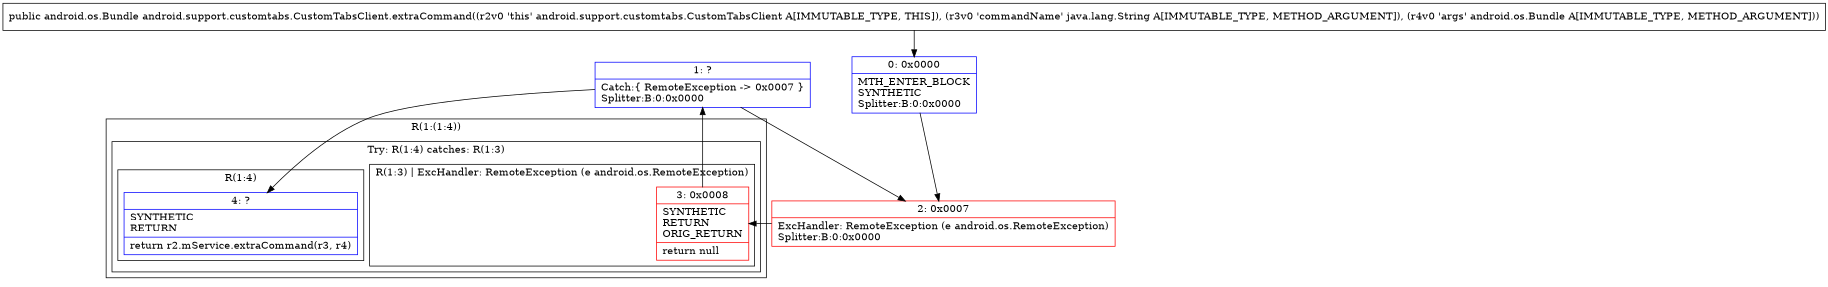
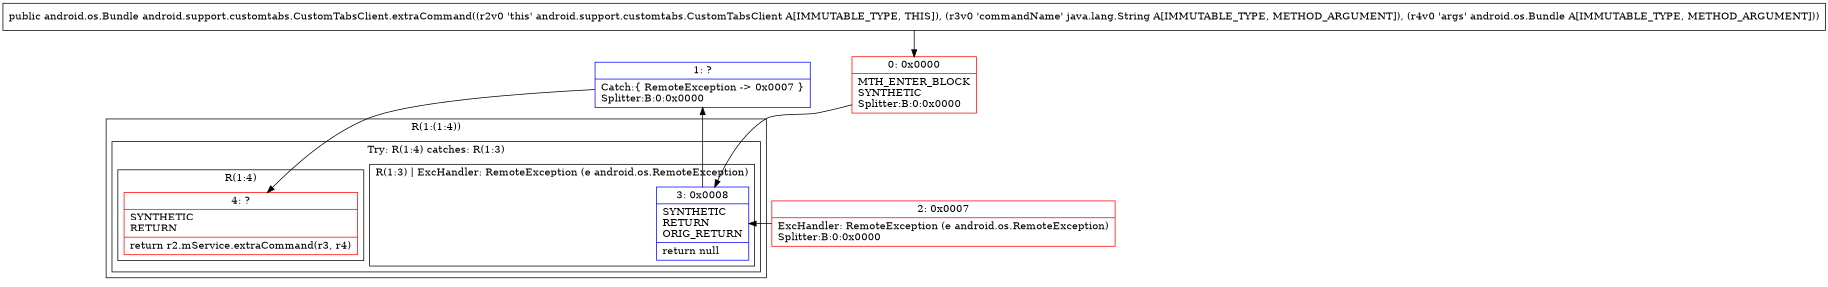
(914, 85) -> (914, 85)
(820, 152) -> none
(929, 153) -> (774, 116)
(241, 224) -> (241, 224)
(703, 224) -> (703, 224)
